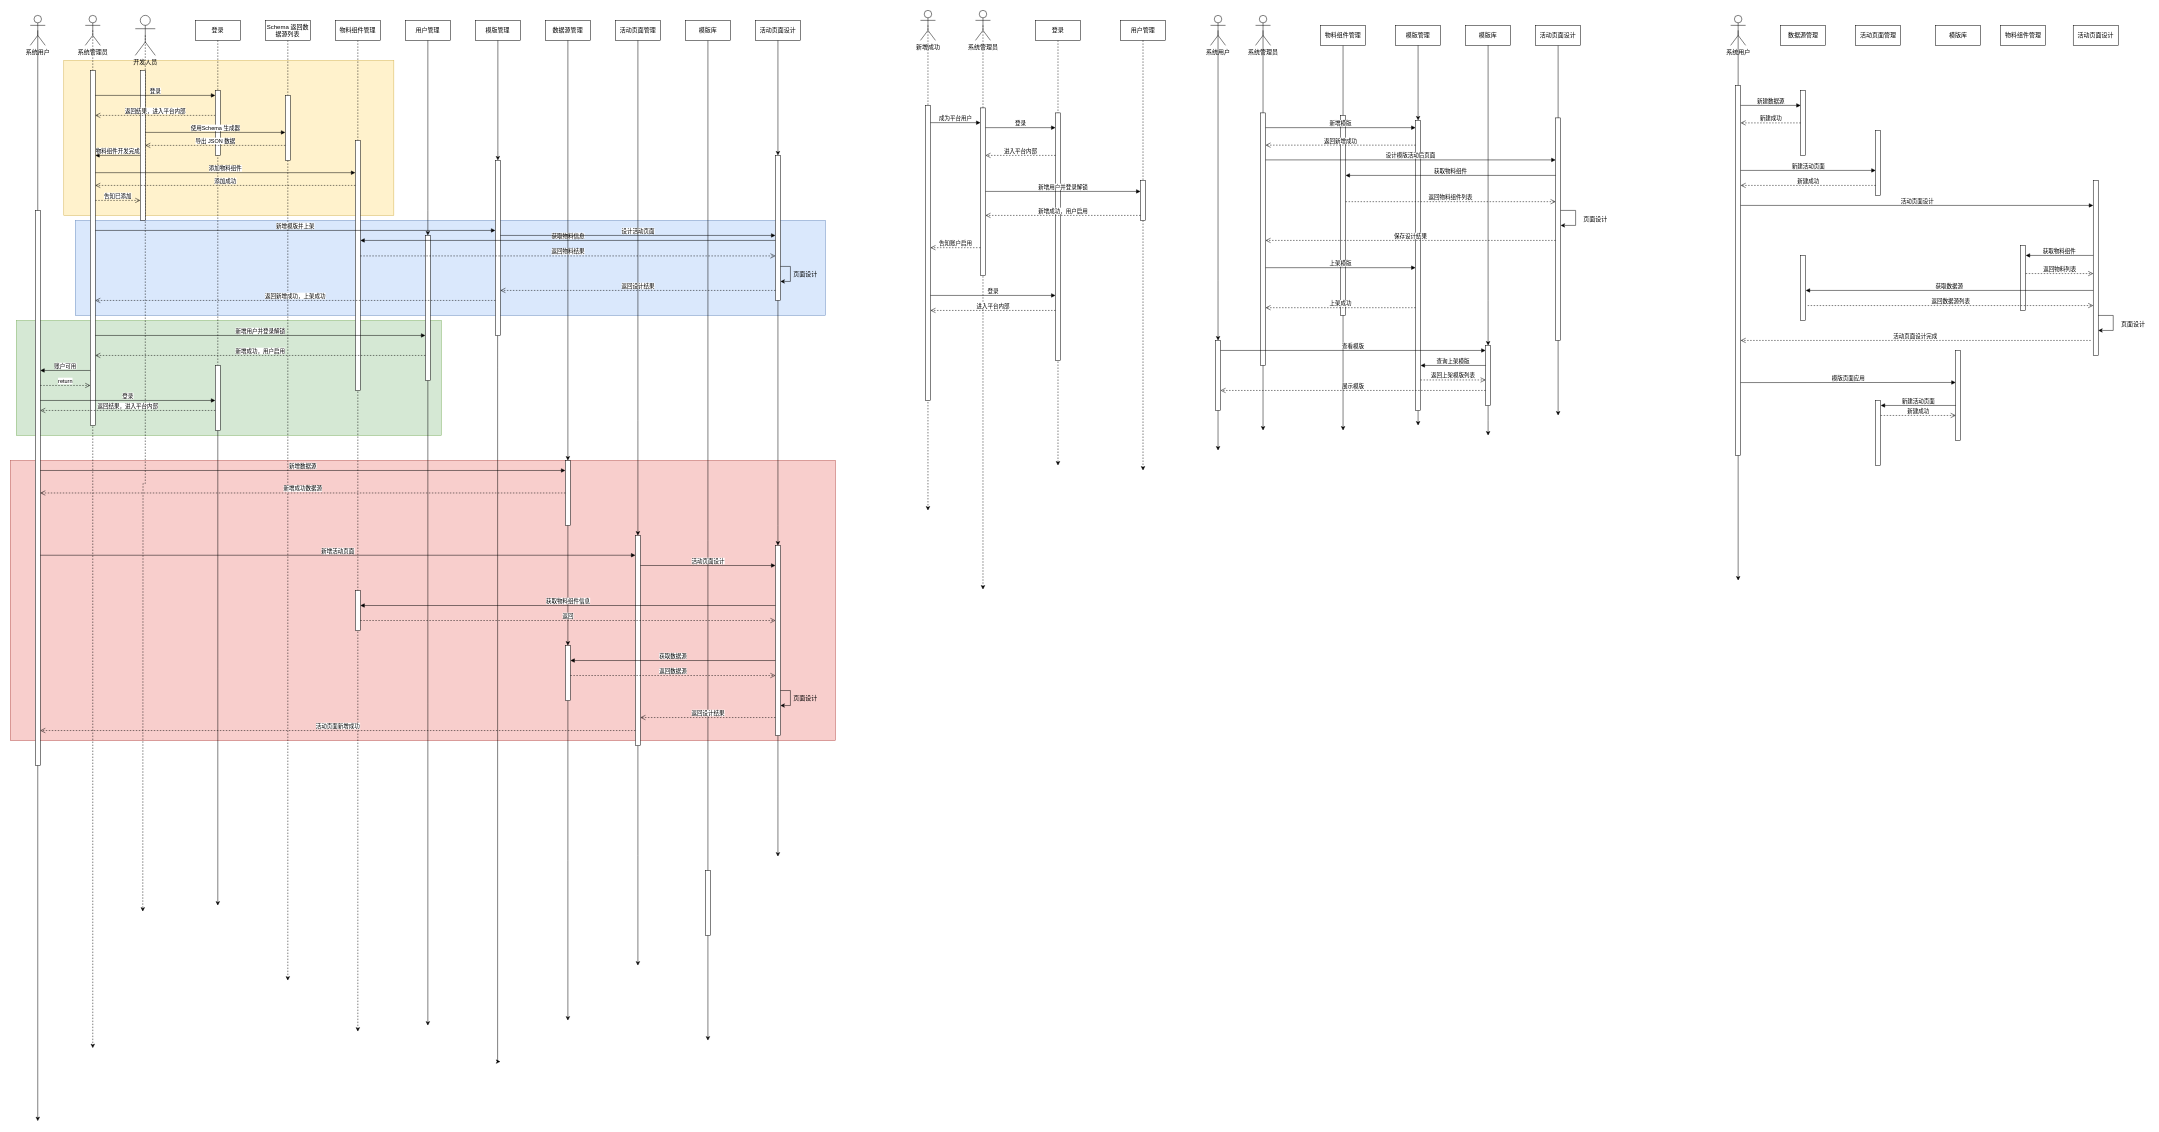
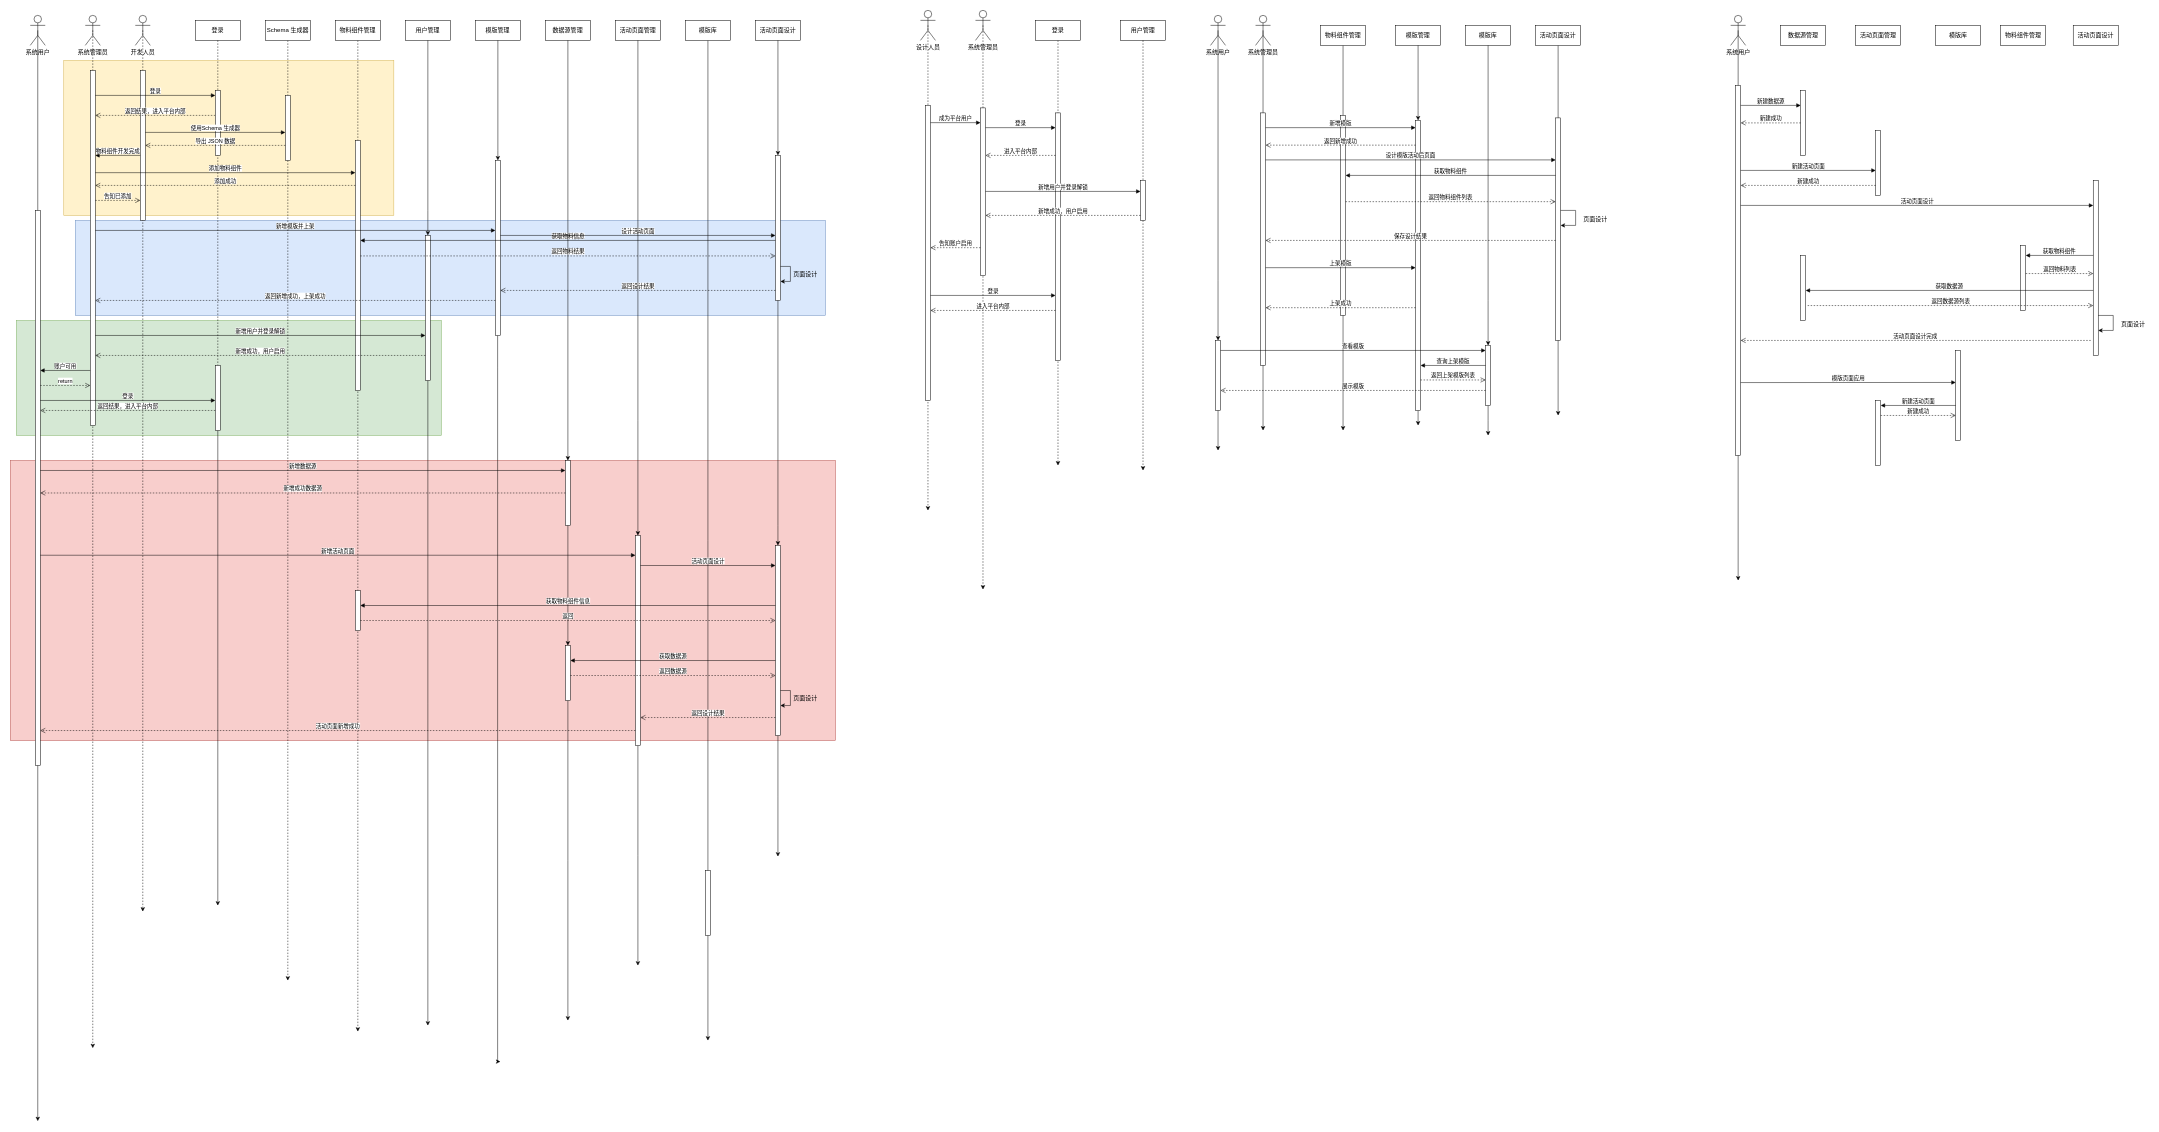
(288, 30) -> (288, 30)
(145, 35) -> (143, 30)
(928, 47) -> (928, 47)
